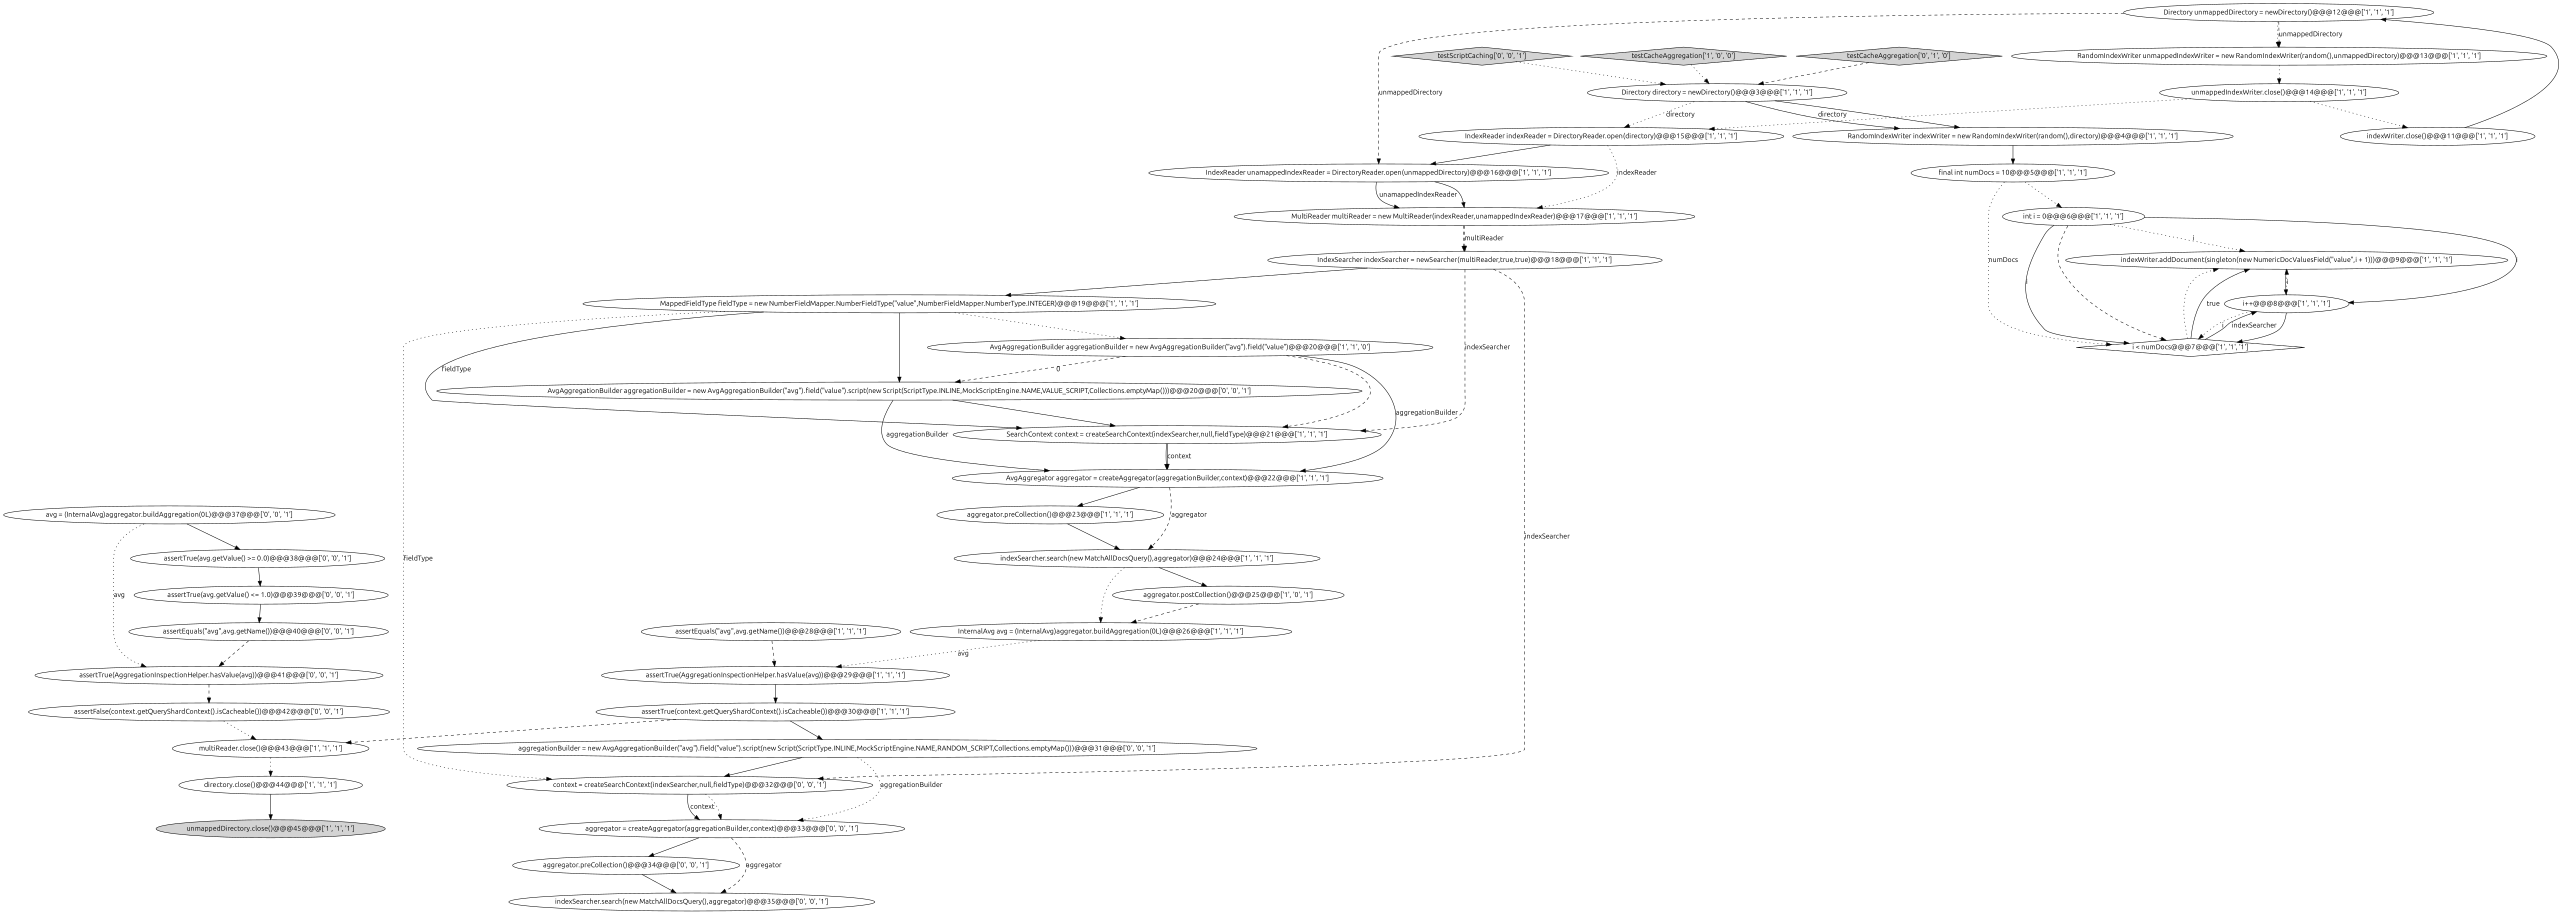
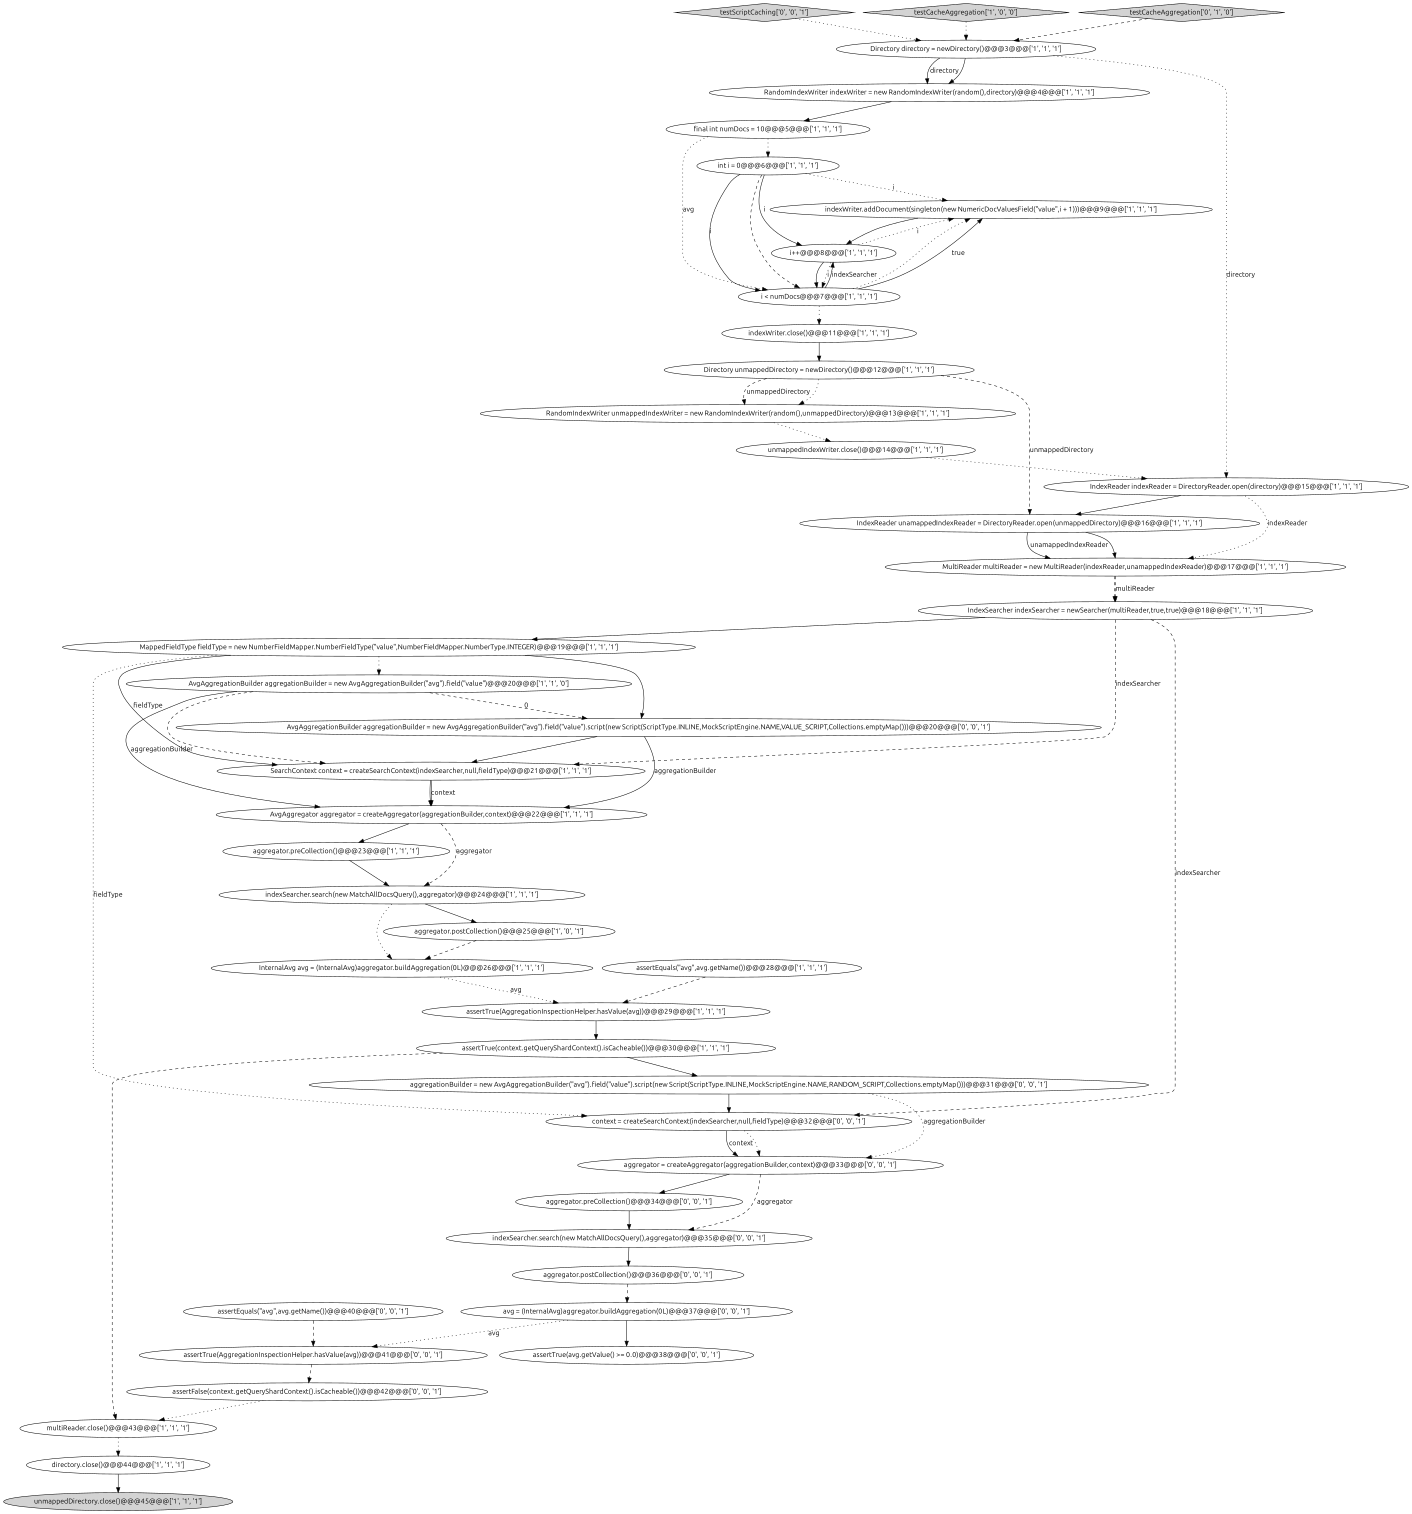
(2356, 114) -> (819, 313)
(2003, 260) -> (689, 210)
(2190, 347) -> (819, 297)
(261, 595) -> none
none -> (628, 1275)
